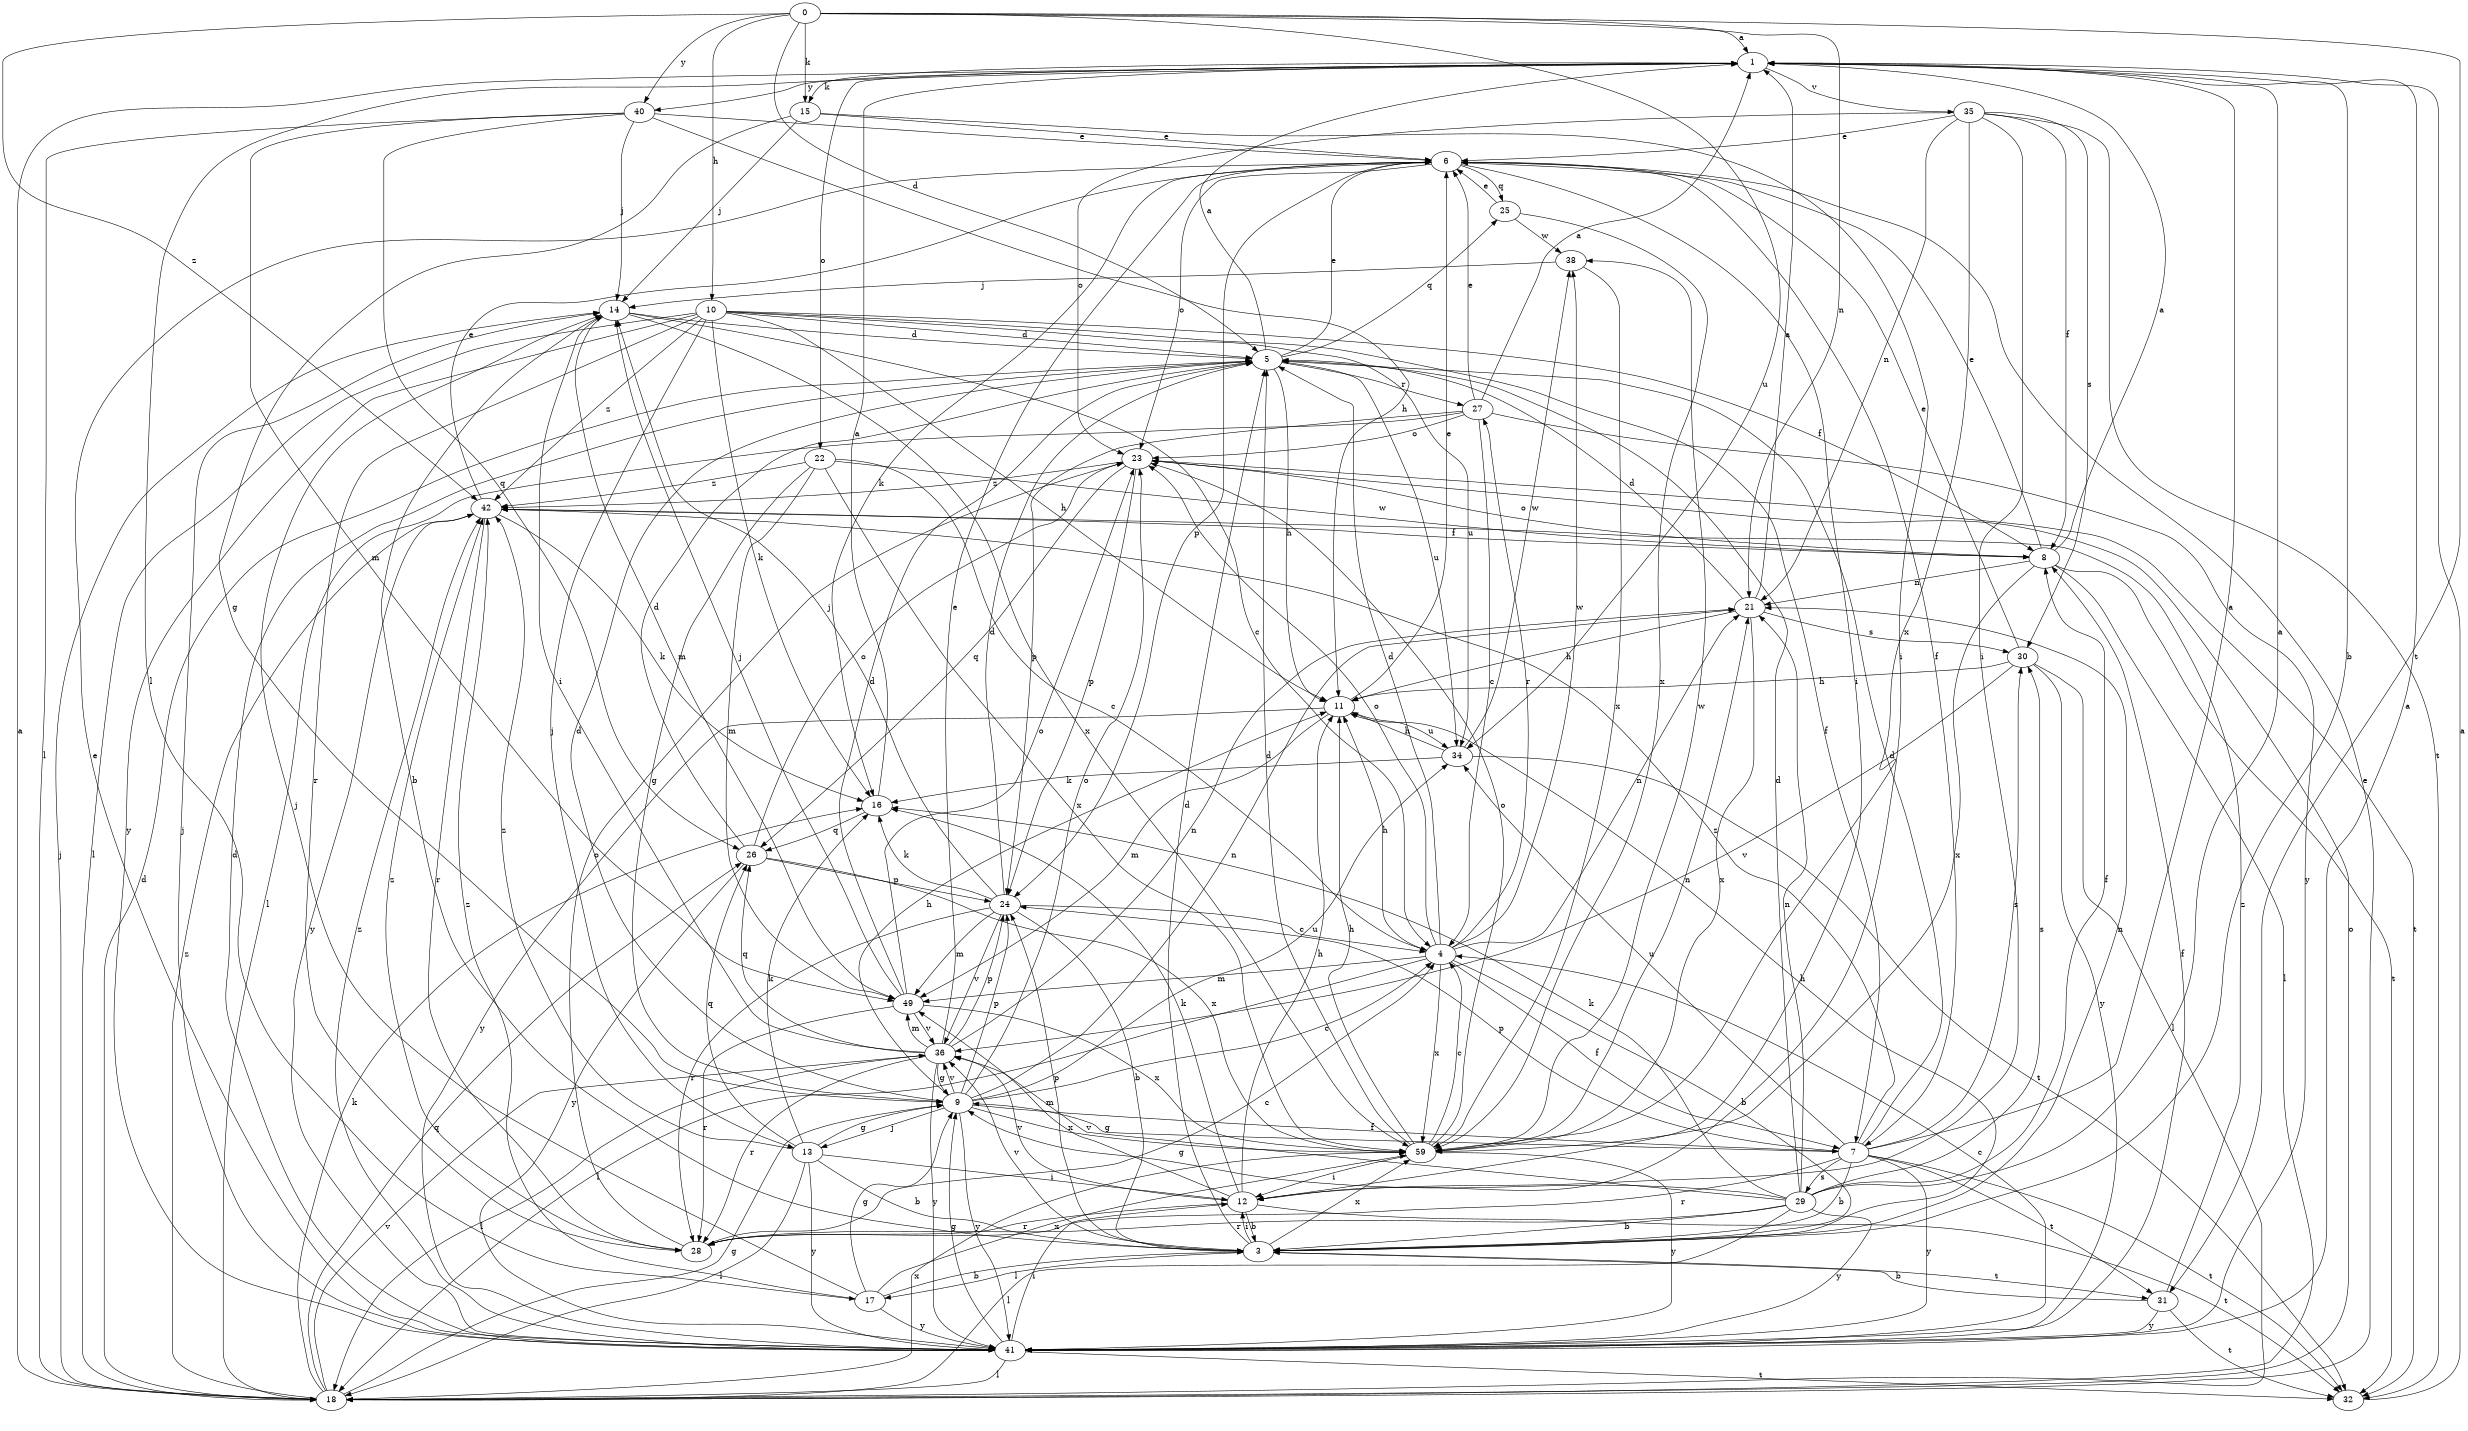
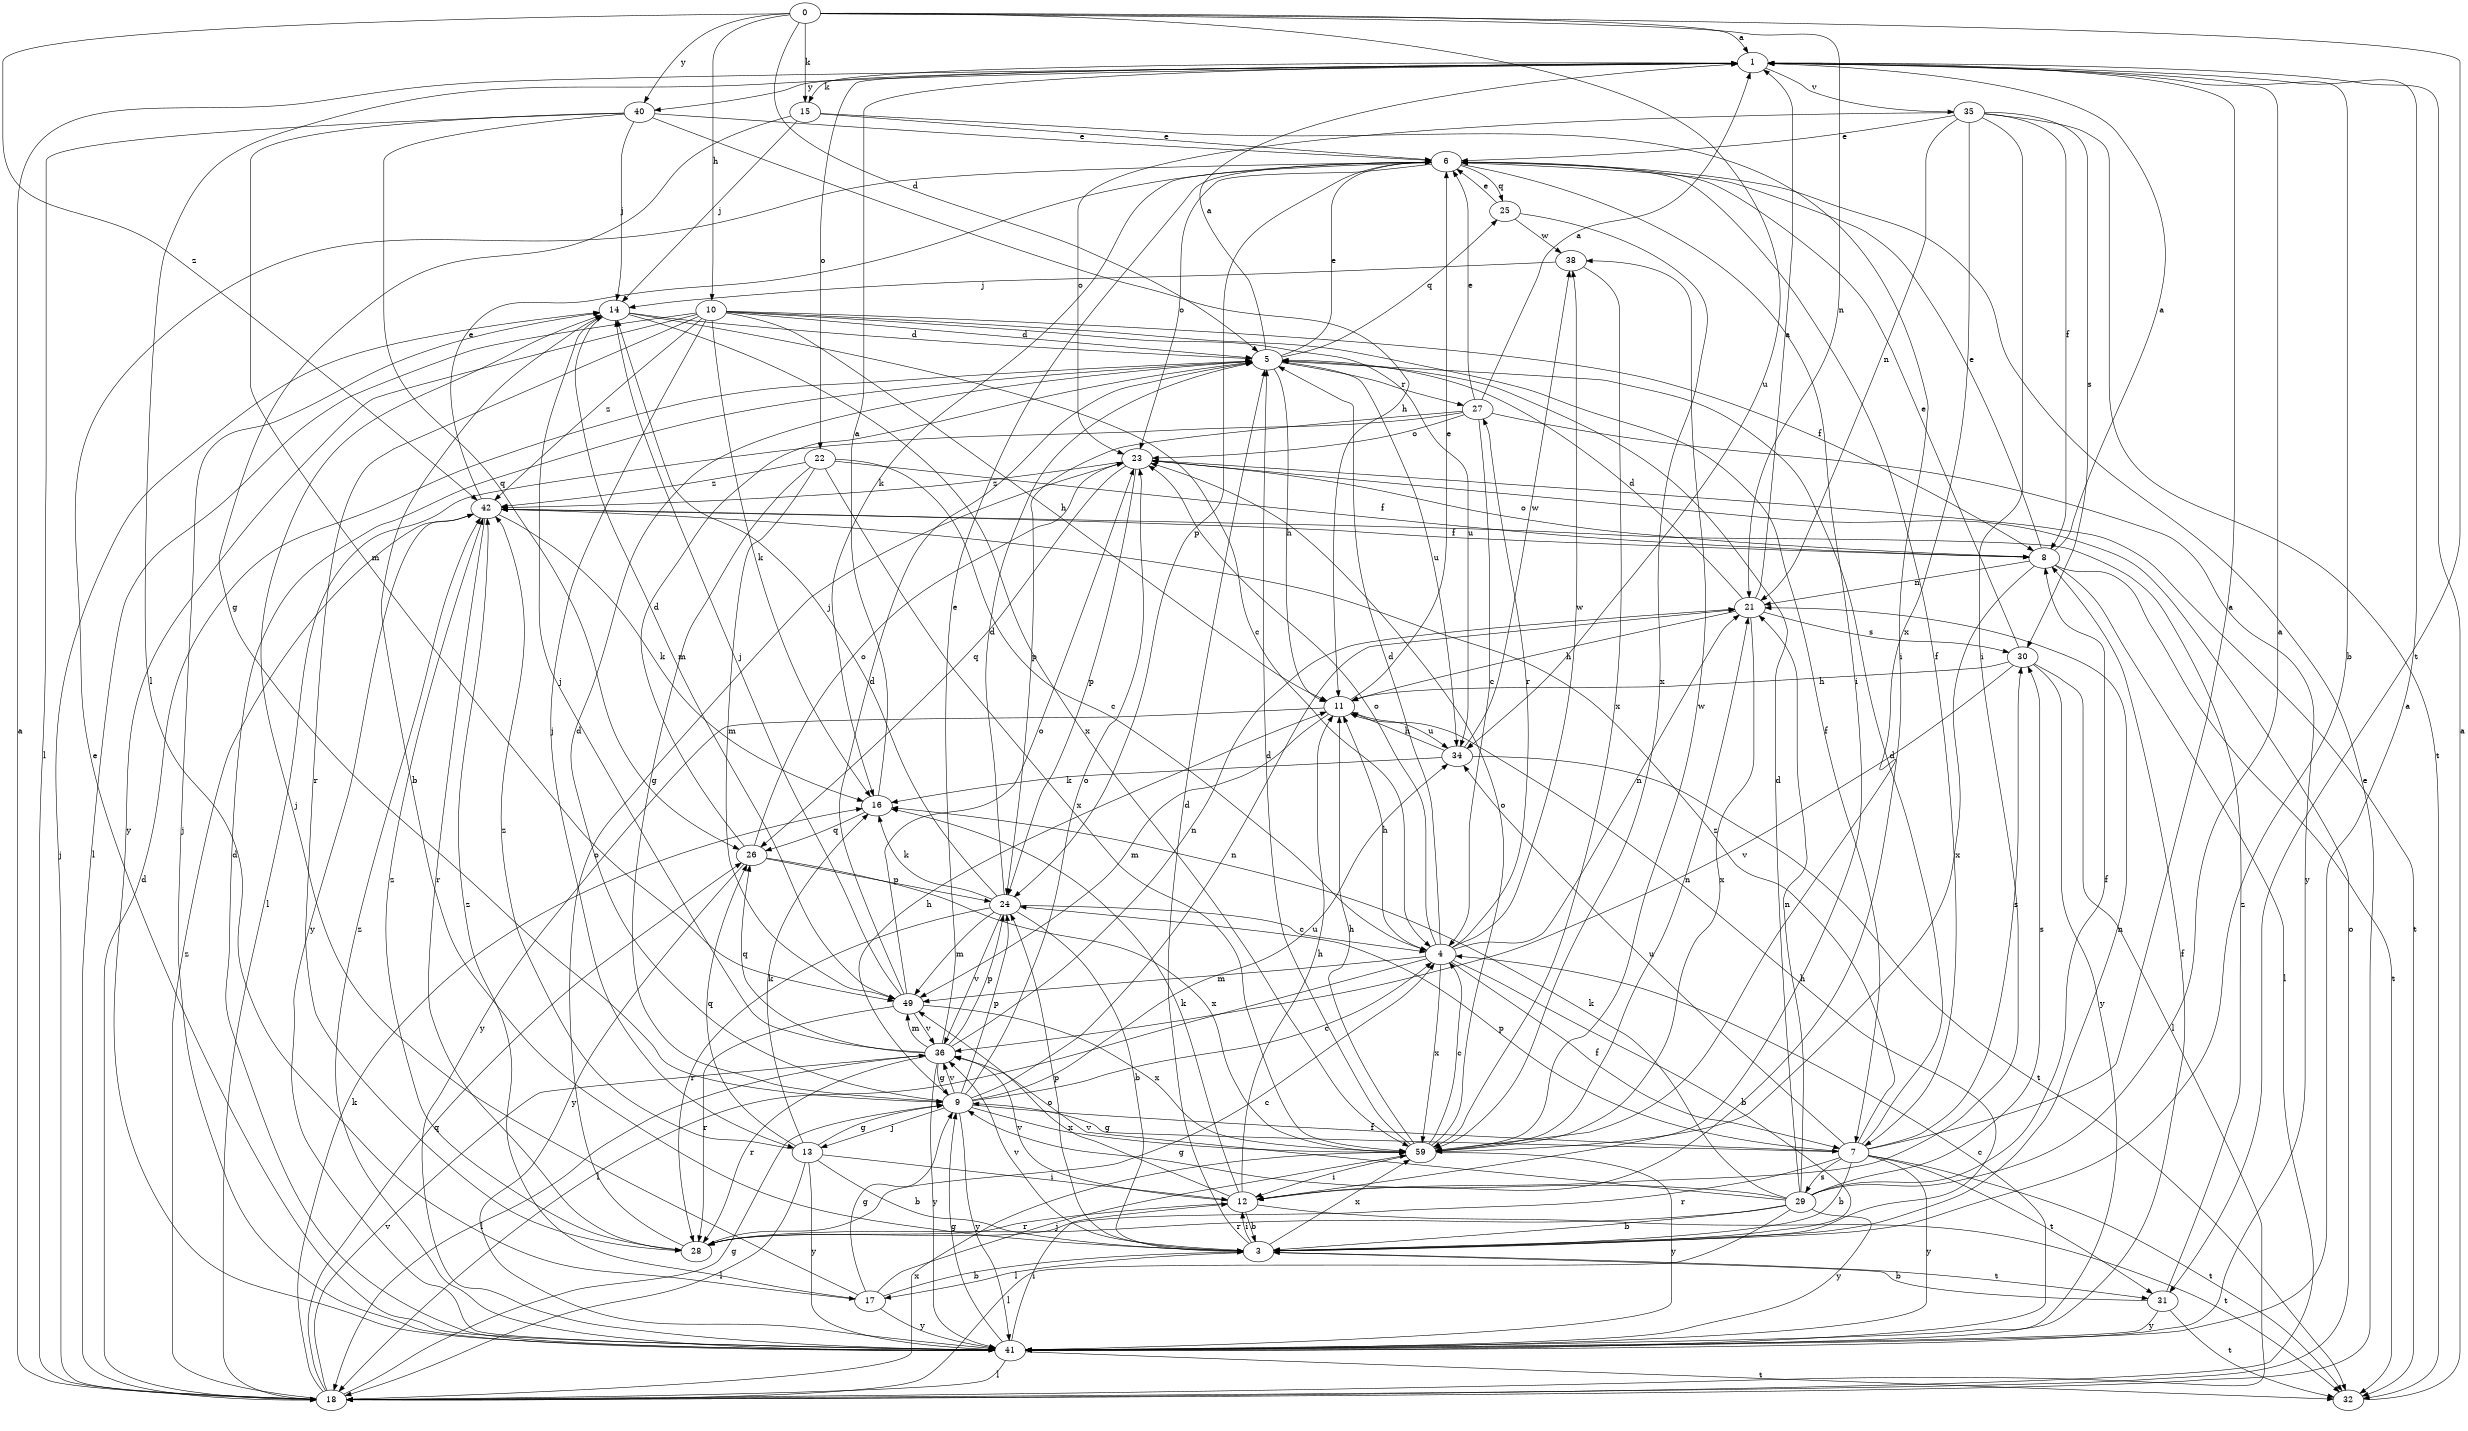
(1383, 509) -> (1383, 509)
(561, 682) -> (561, 682)
(1050, 1103) -> (1050, 1103)
(1057, 1227) -> (1057, 1227)
